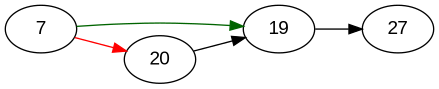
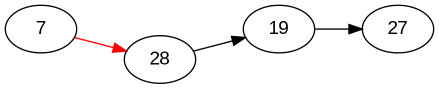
(153, 23) -> none
(160, 60) -> (160, 60)
